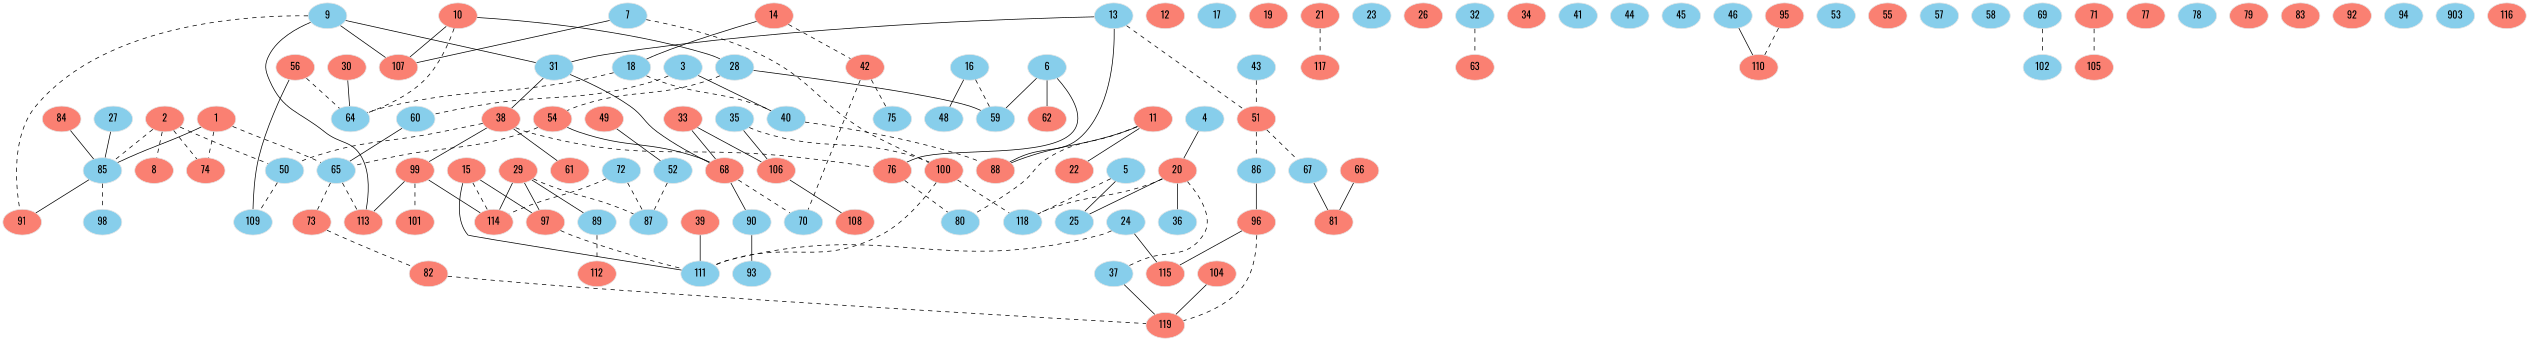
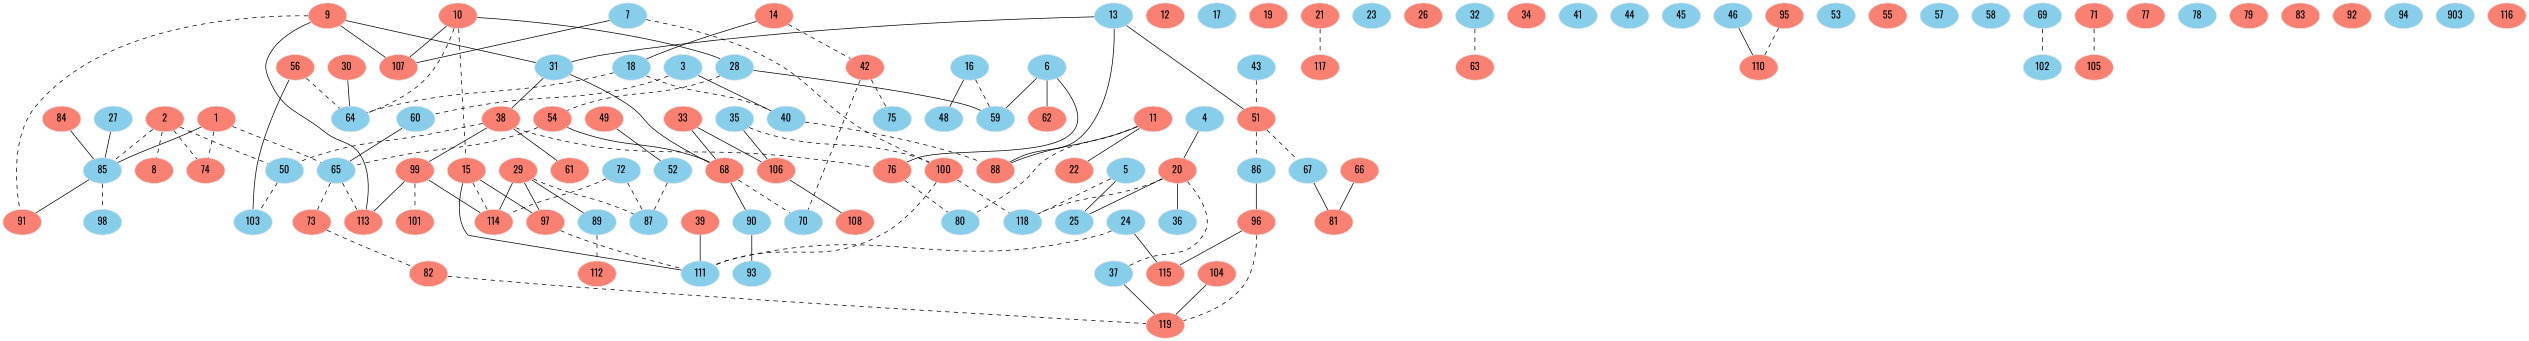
(328, 16) -> (328, 16)
(1185, 67) -> (1185, 67)
none -> (462, 87)
(253, 222) -> (253, 222)
